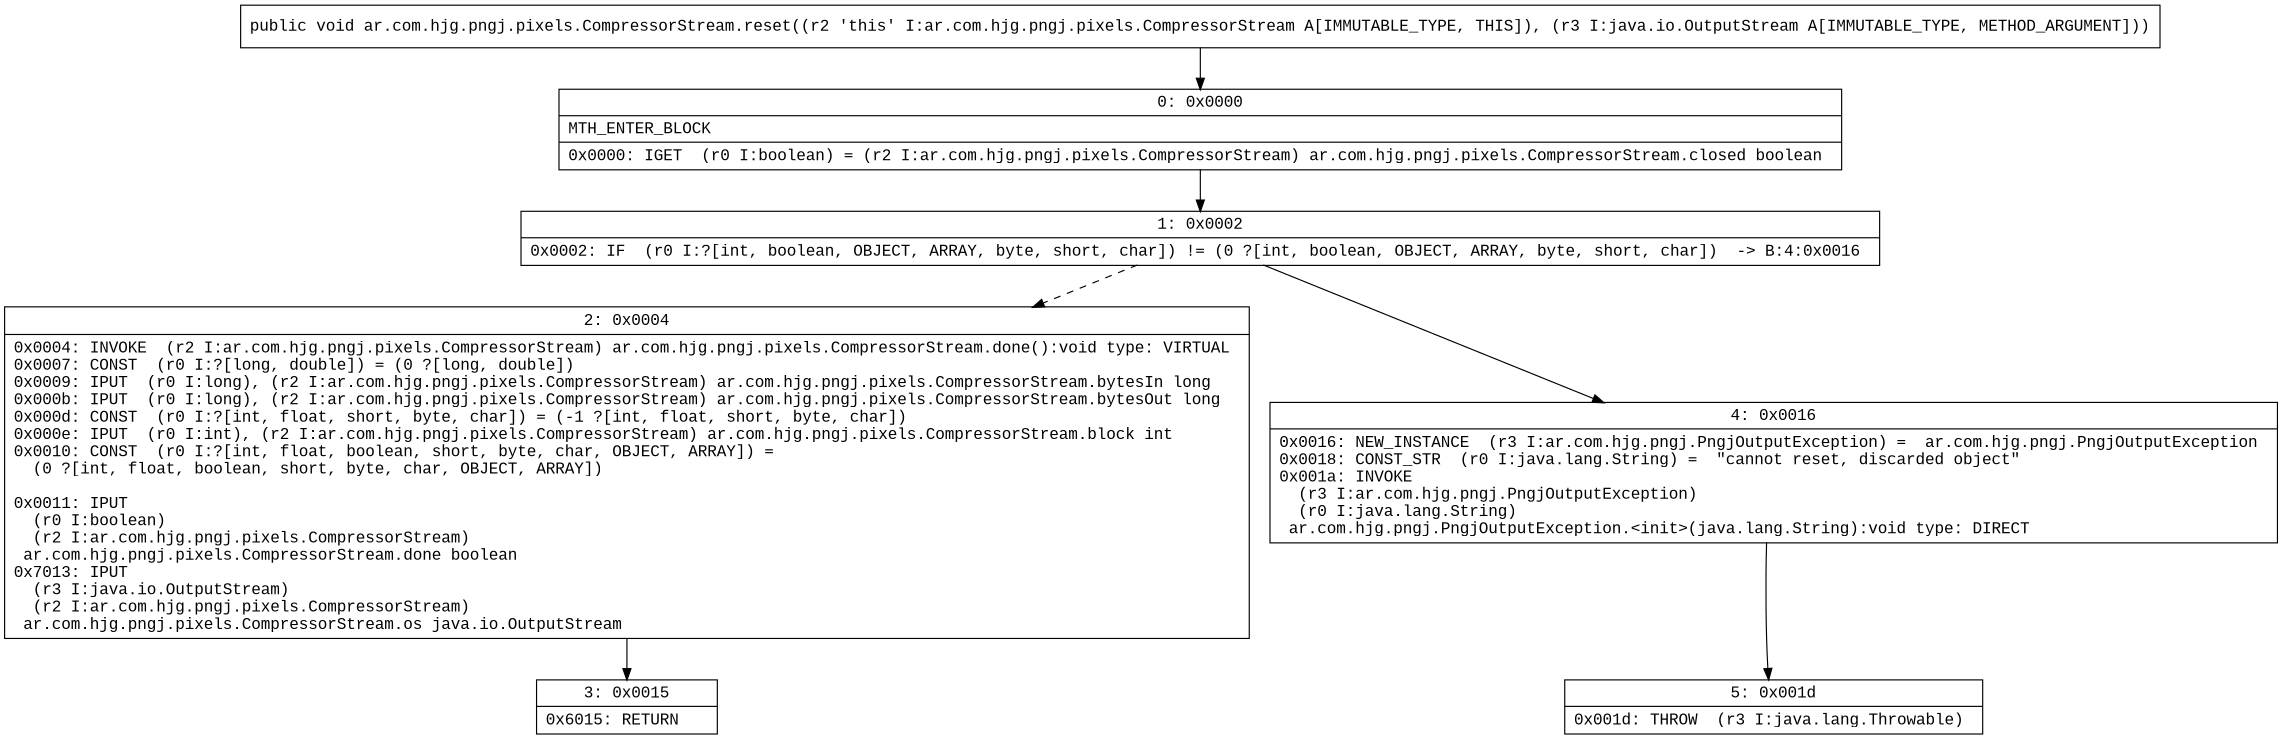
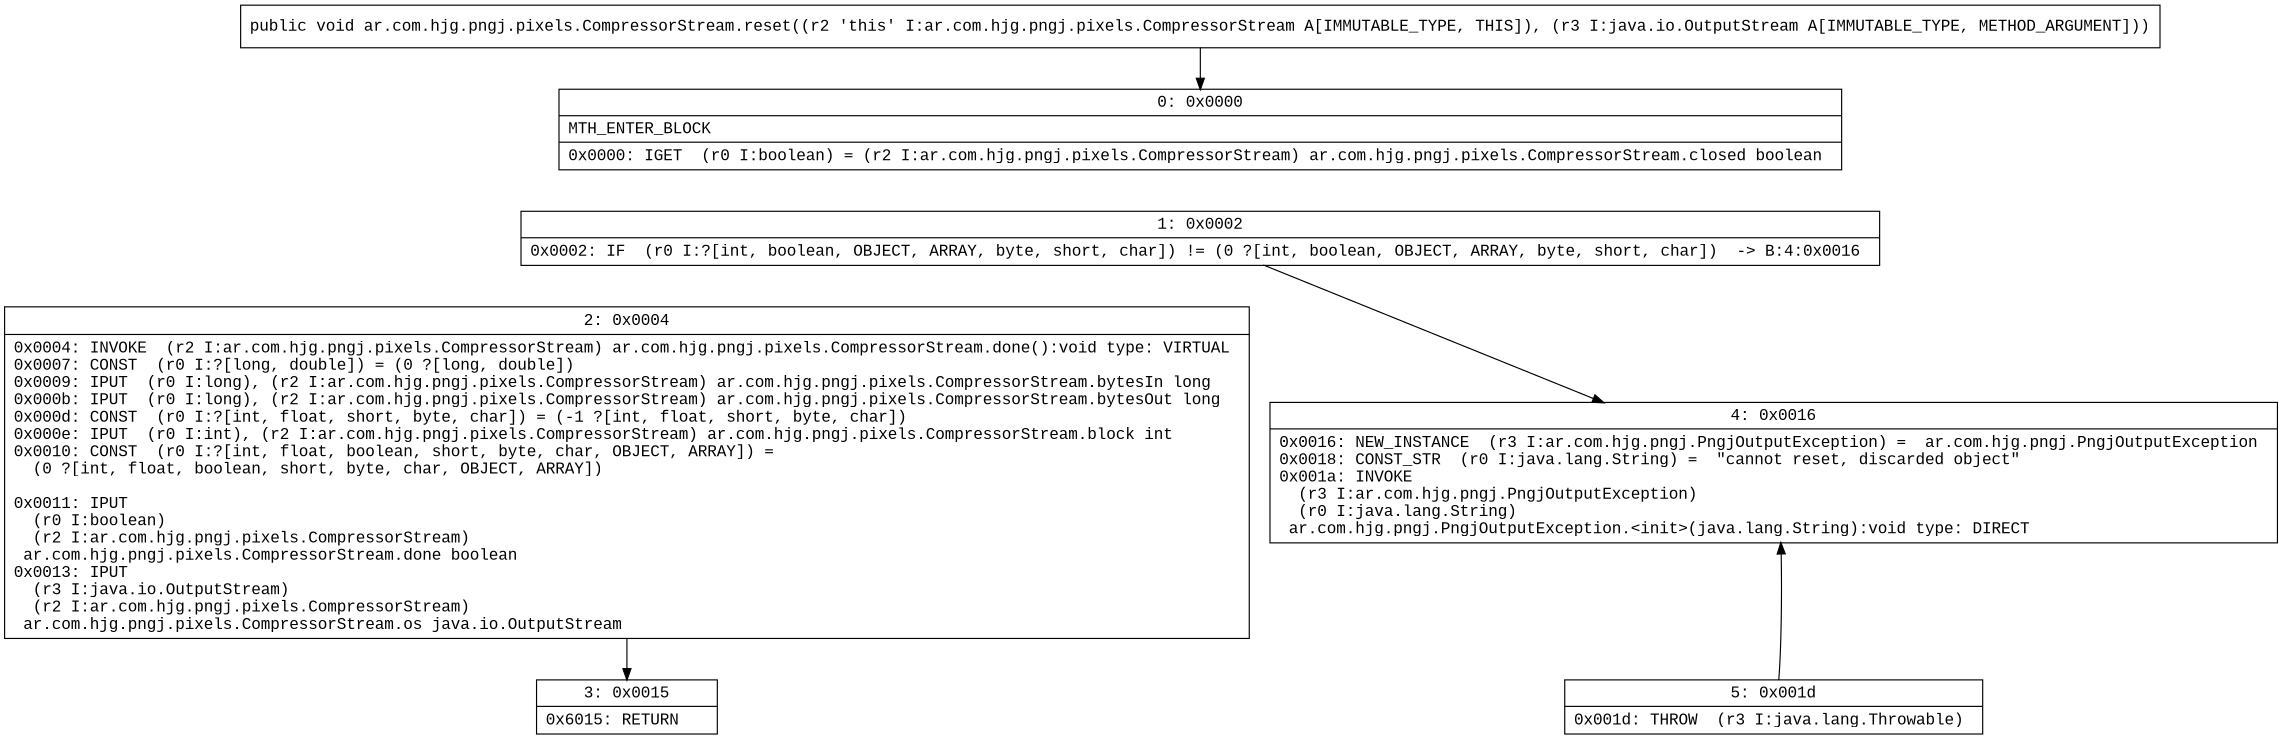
(1200, 185) -> none
(1090, 284) -> none
(81, 572) -> (81, 572)
(1766, 605) -> (1781, 617)
